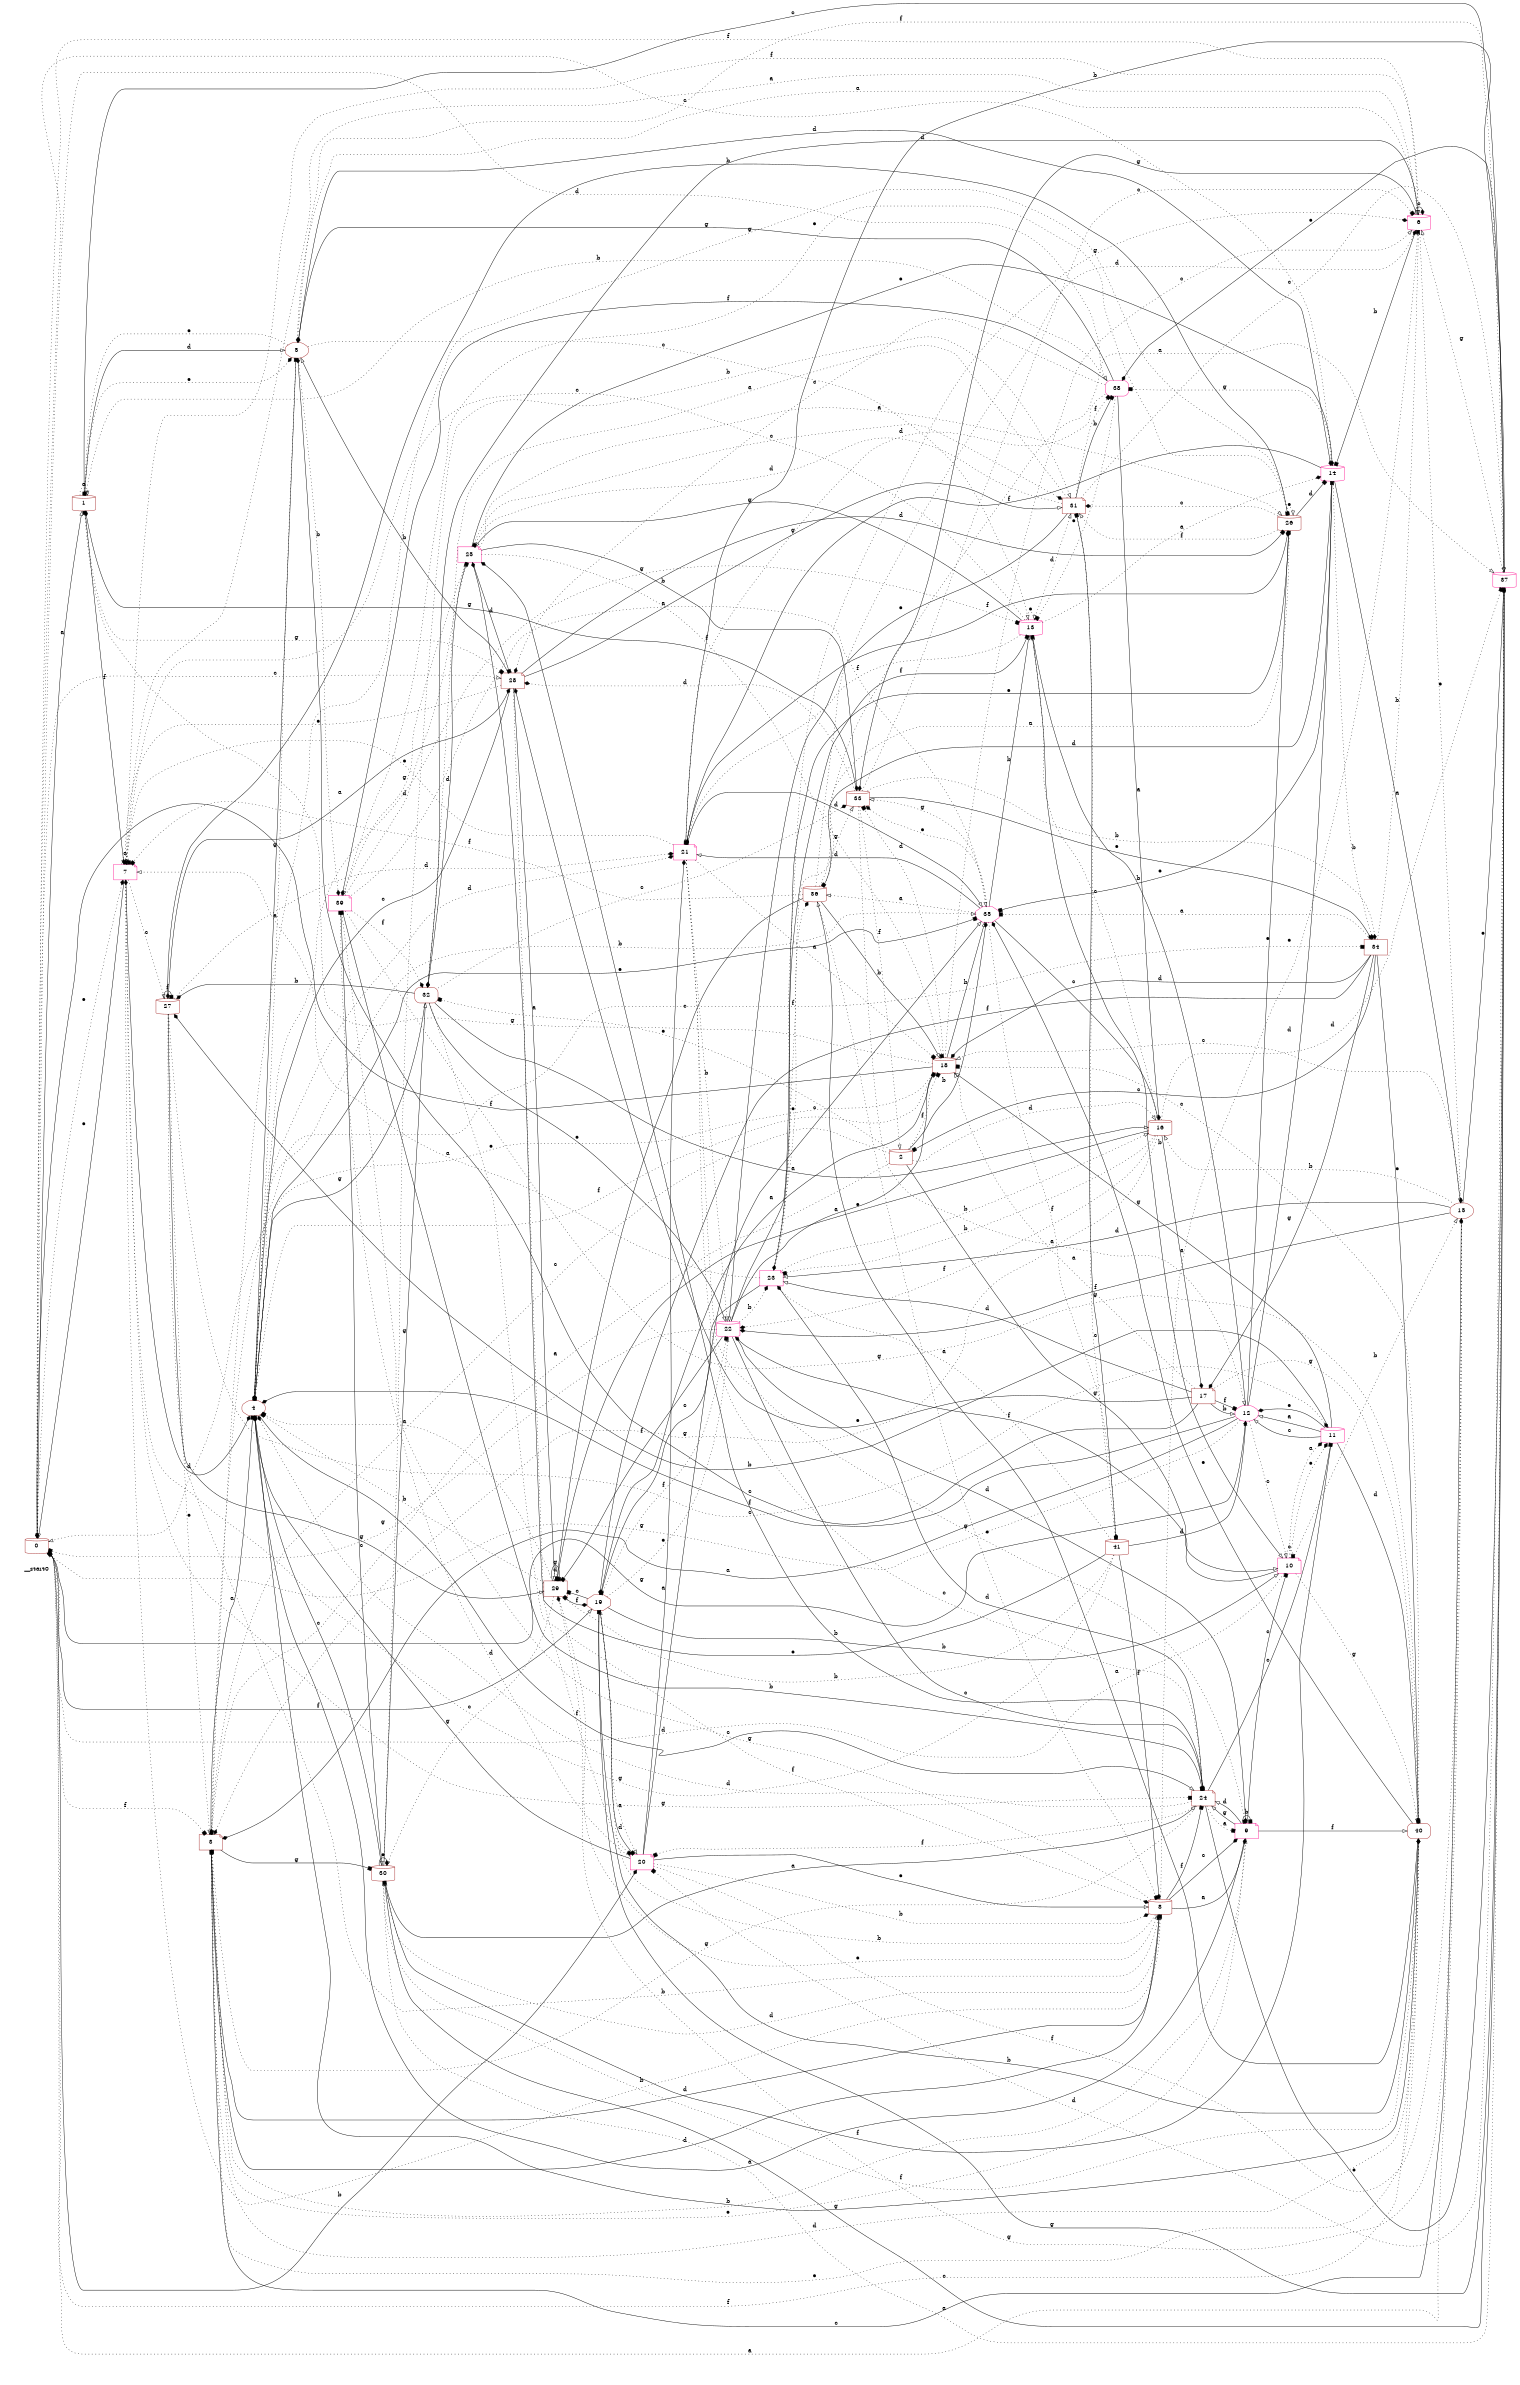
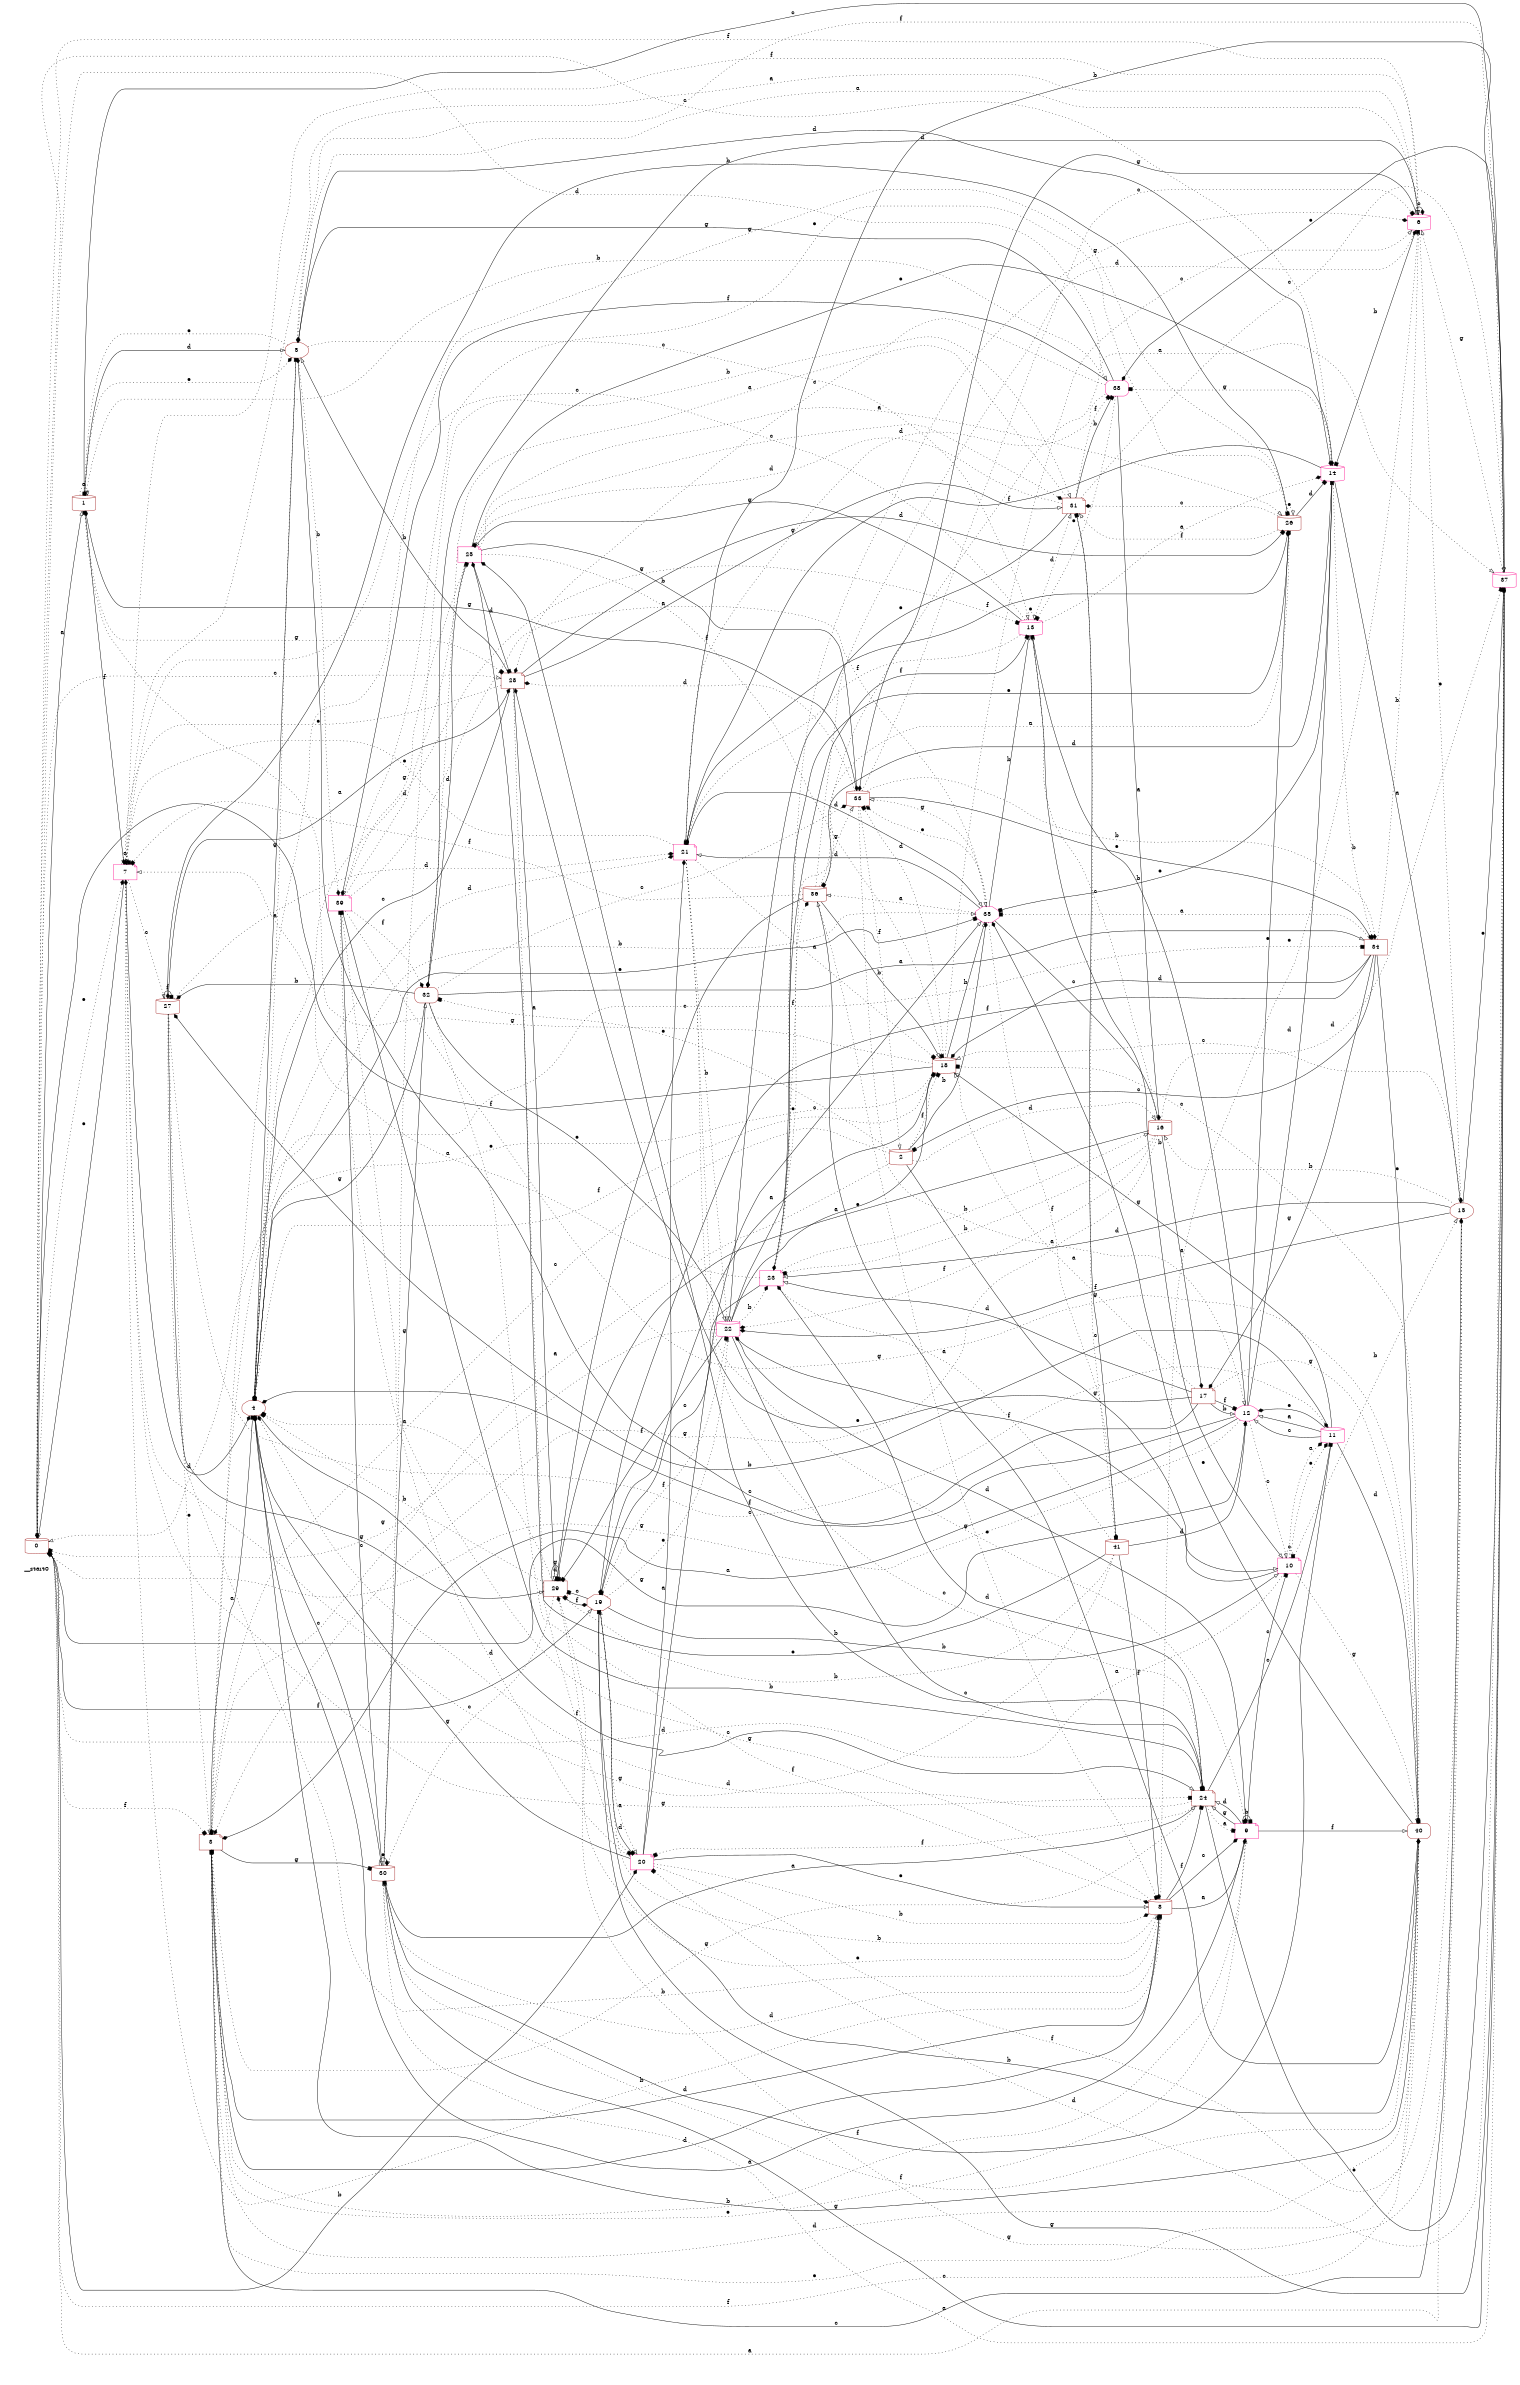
(772, 1167) -> (900, 965)
